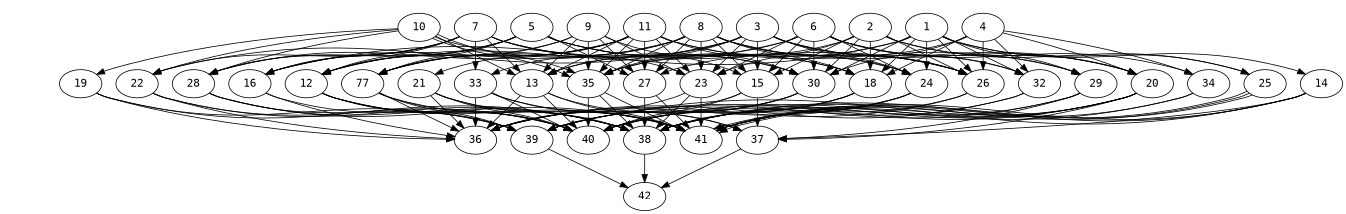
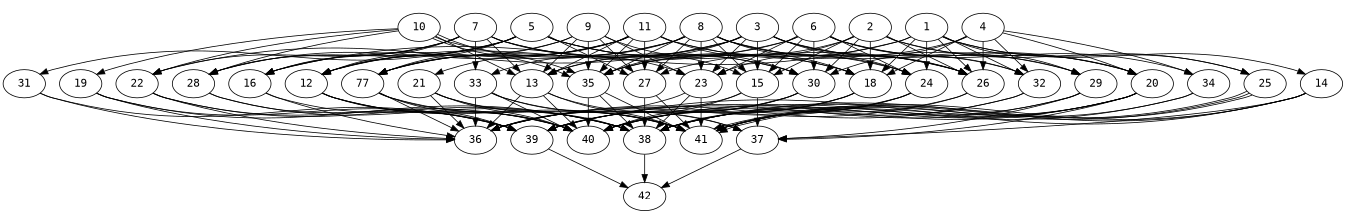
(670, 53) -> none
(874, 54) -> none
none -> (24, 84)
(443, 112) -> none
